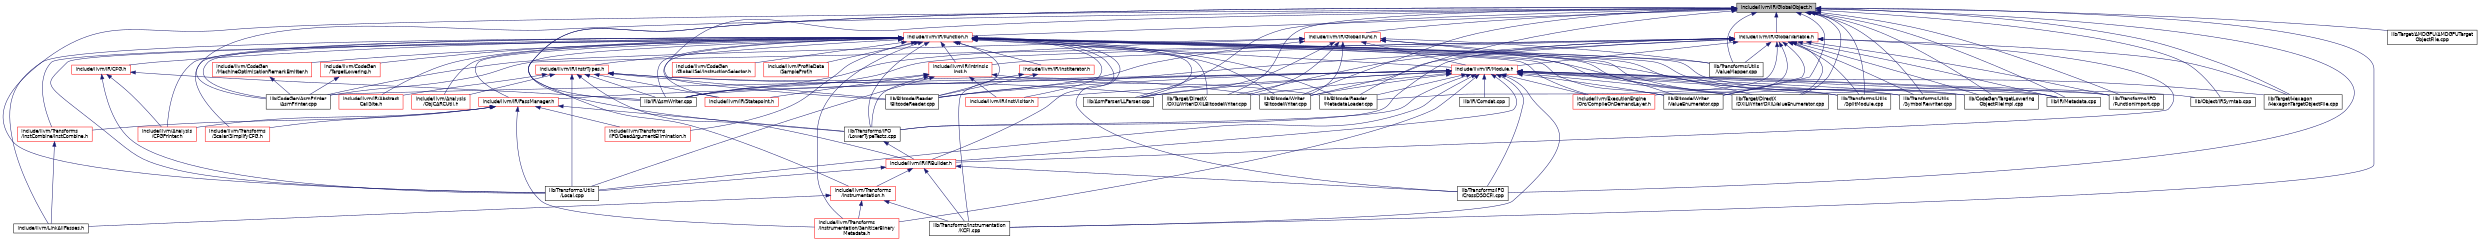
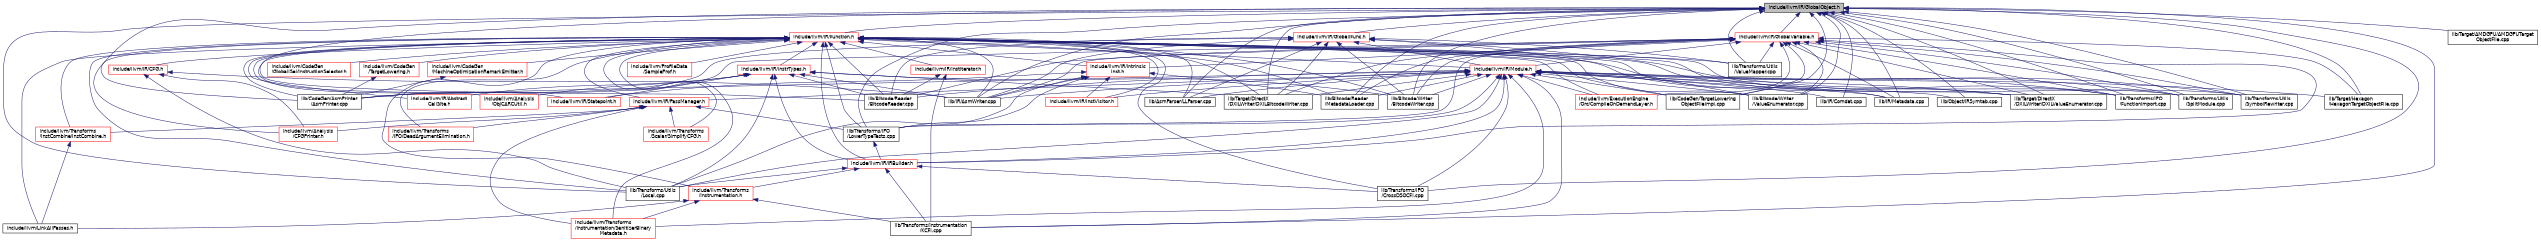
none -> (1852, 60)
